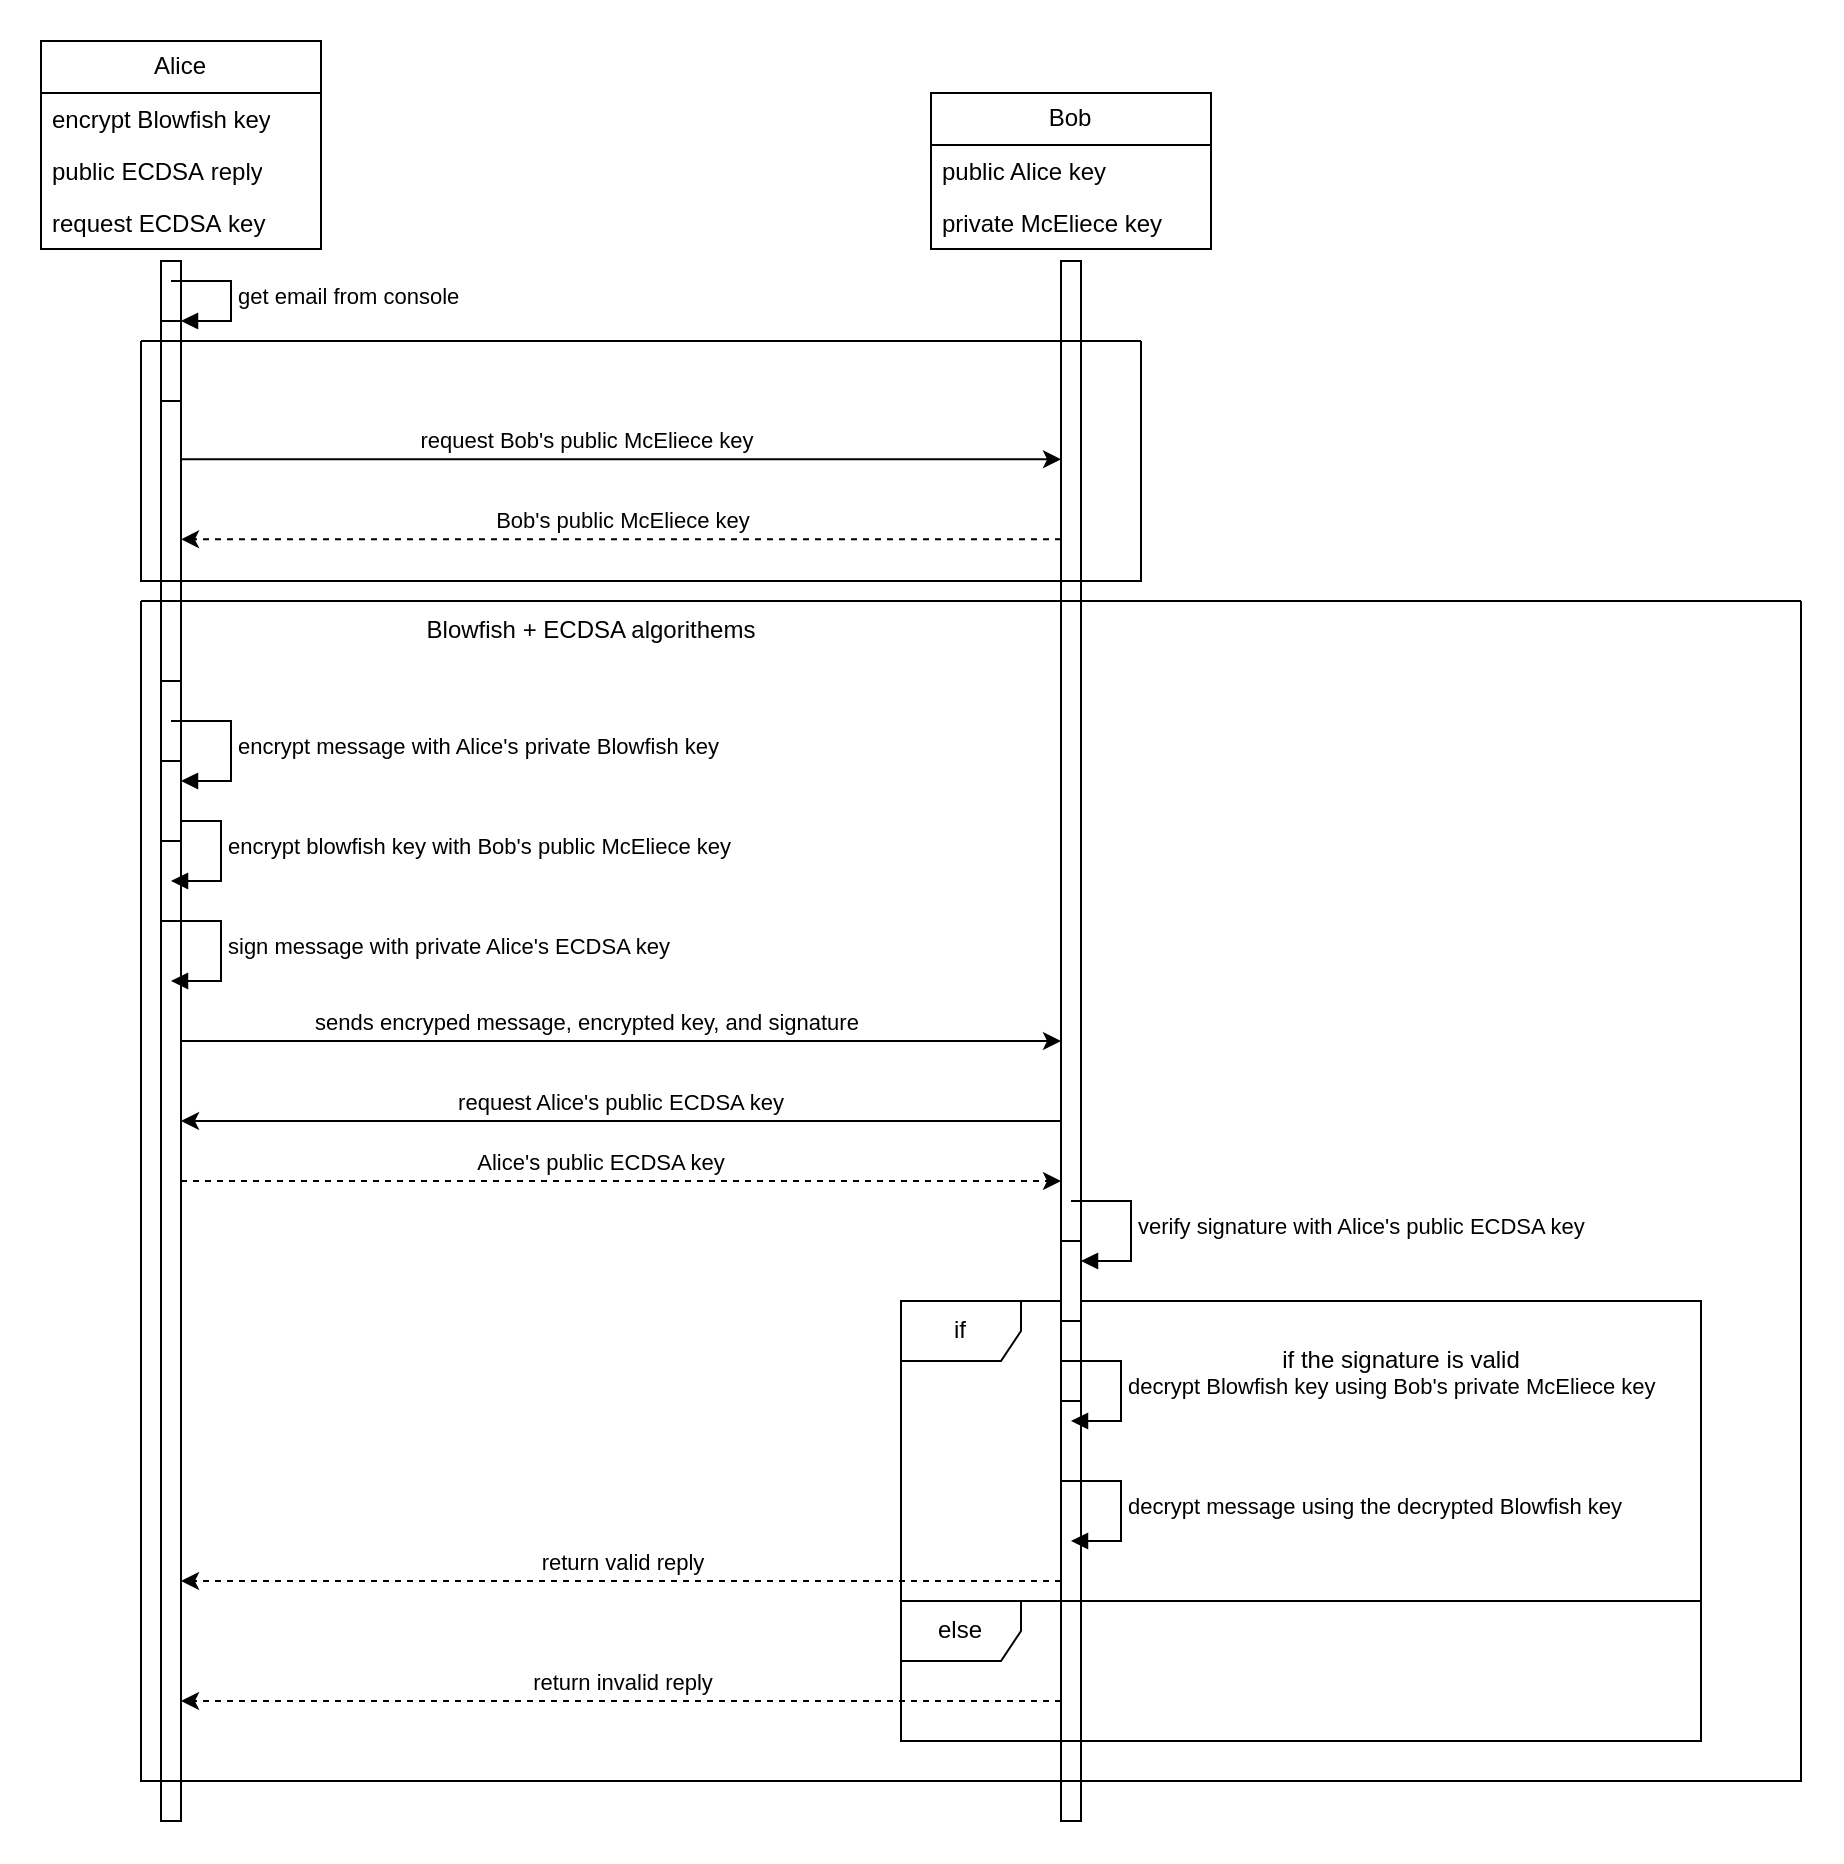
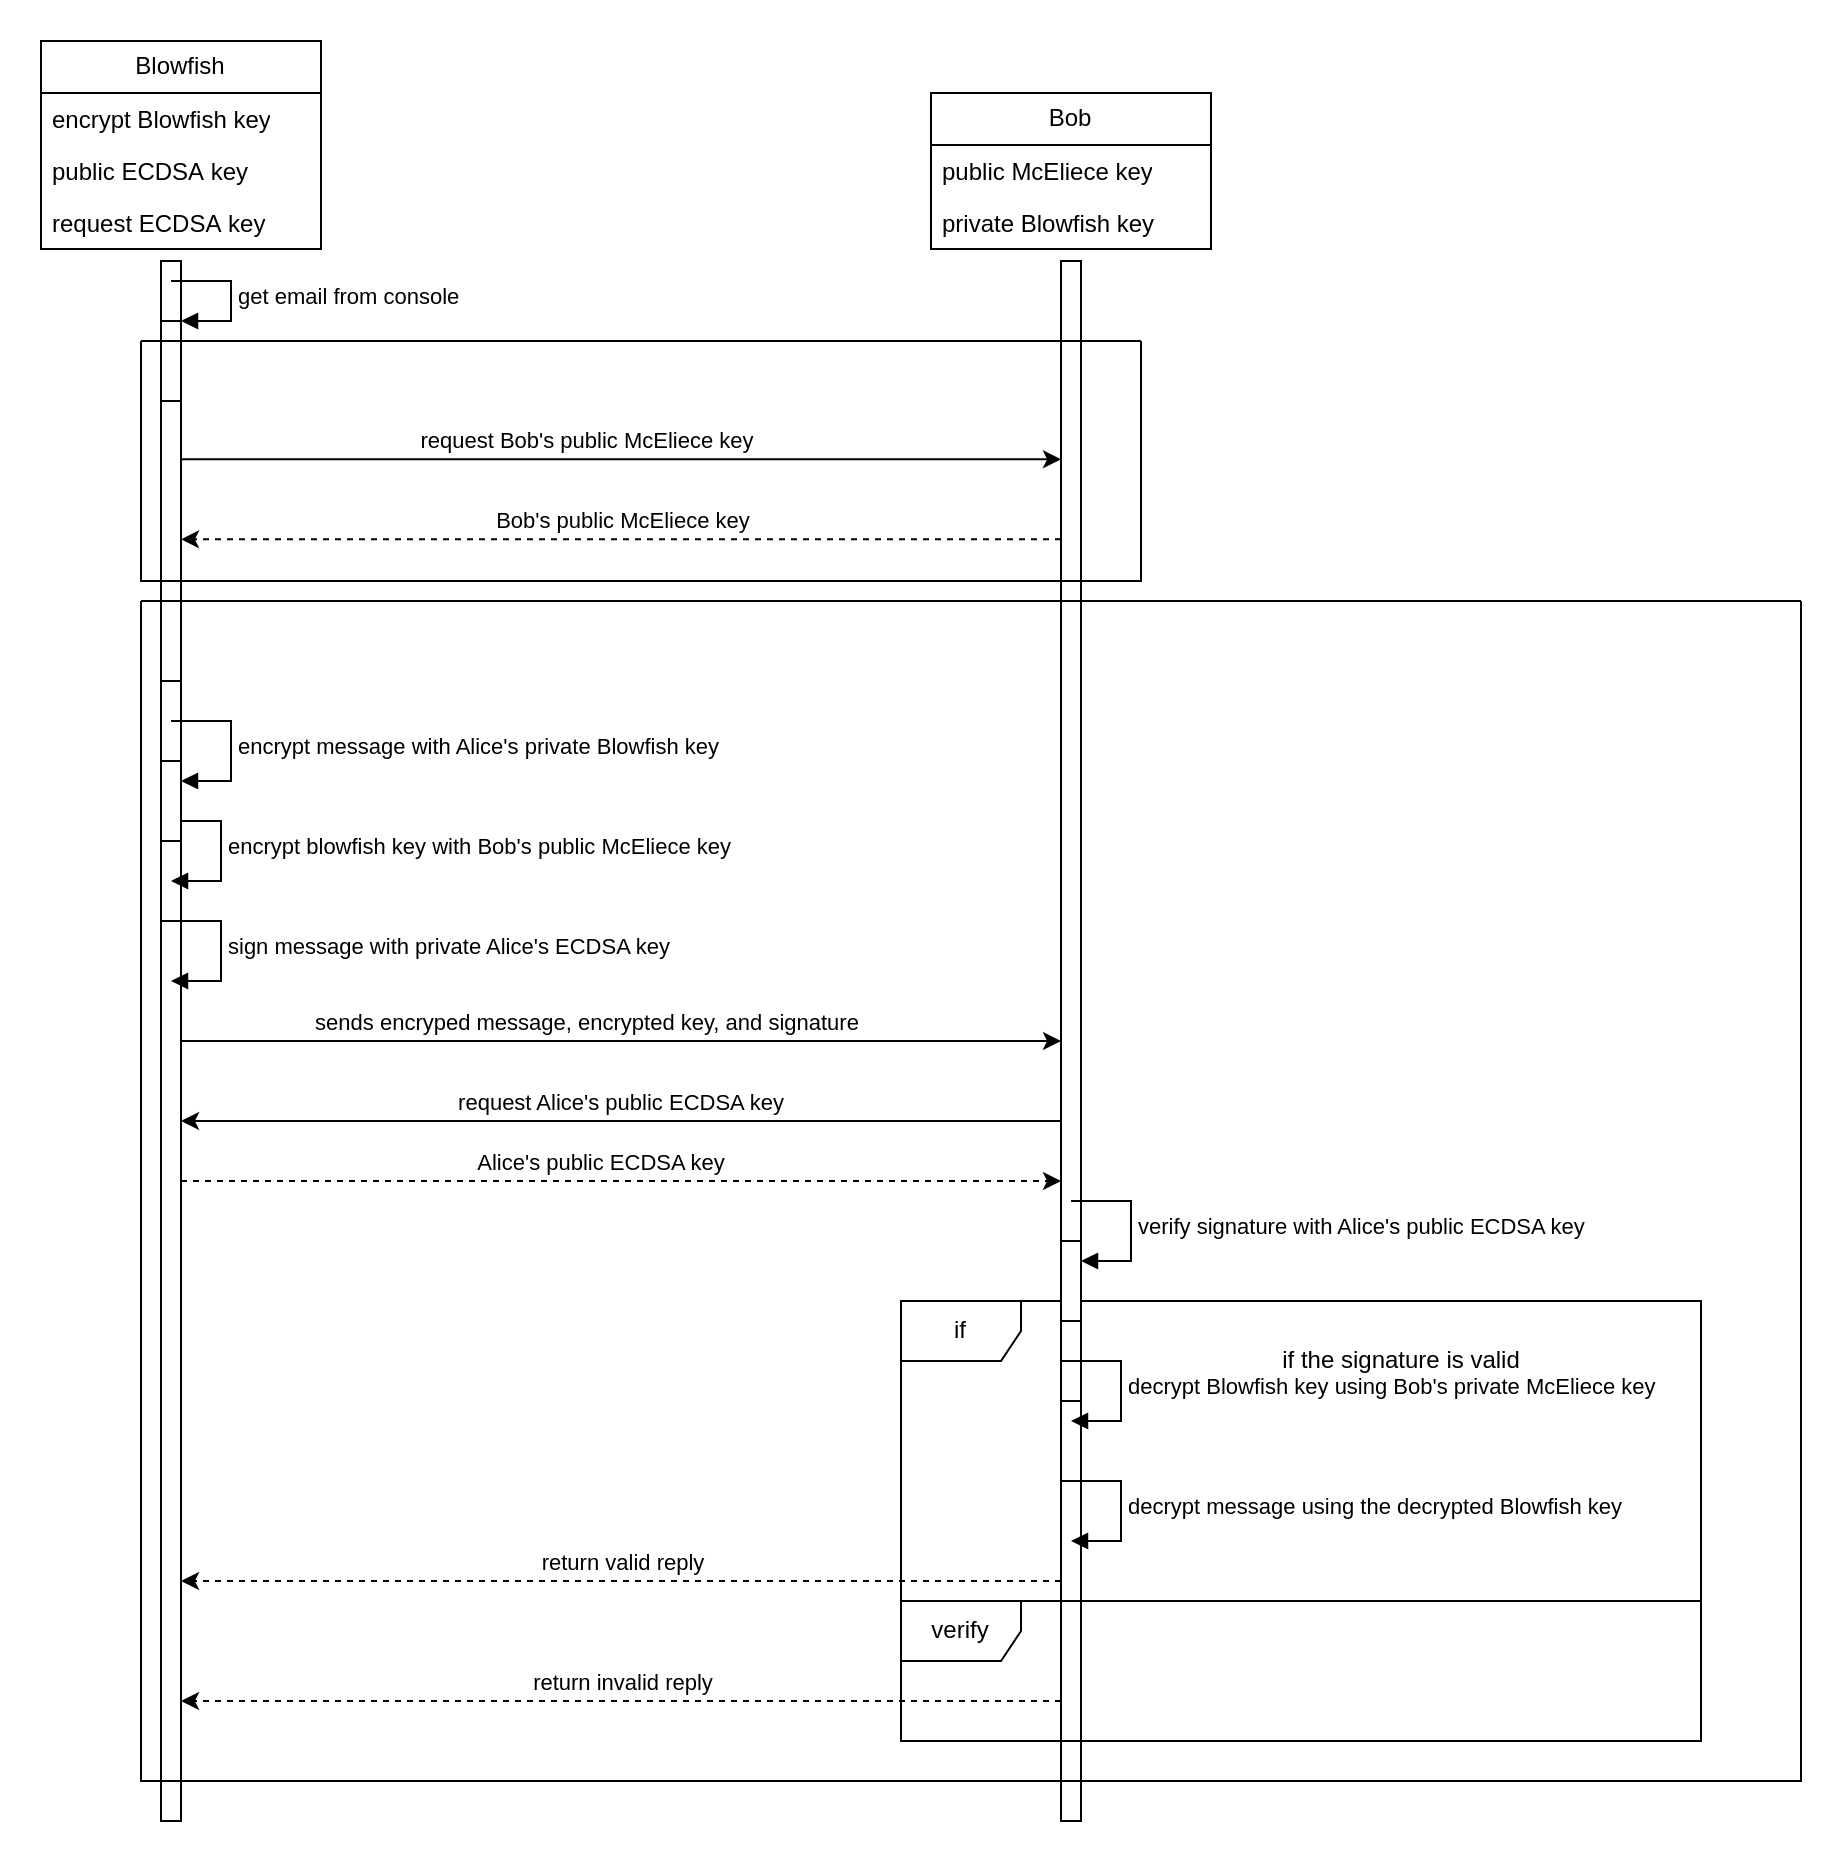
(181, 67) -> (181, 67)
(165, 173) -> (154, 173)
(1032, 173) -> (1052, 173)
(1065, 225) -> (1065, 225)
(591, 631) -> none
(961, 1631) -> (961, 1631)
